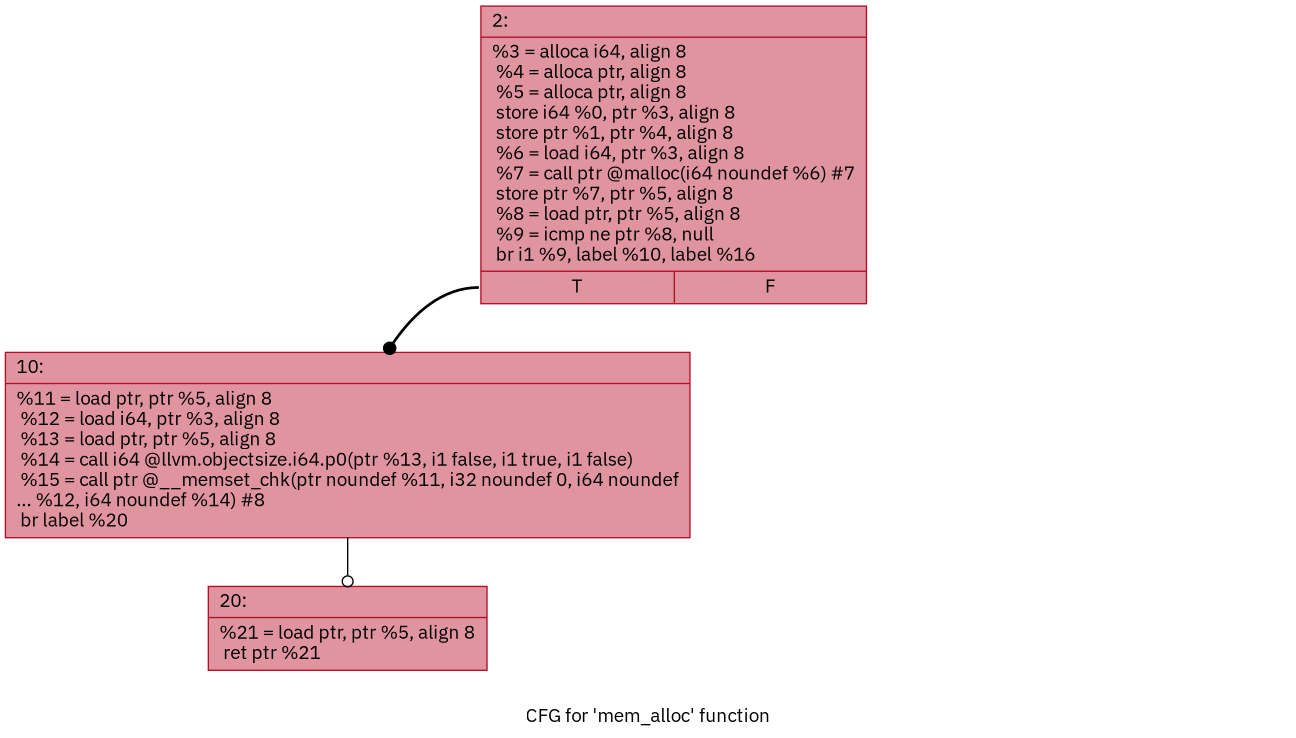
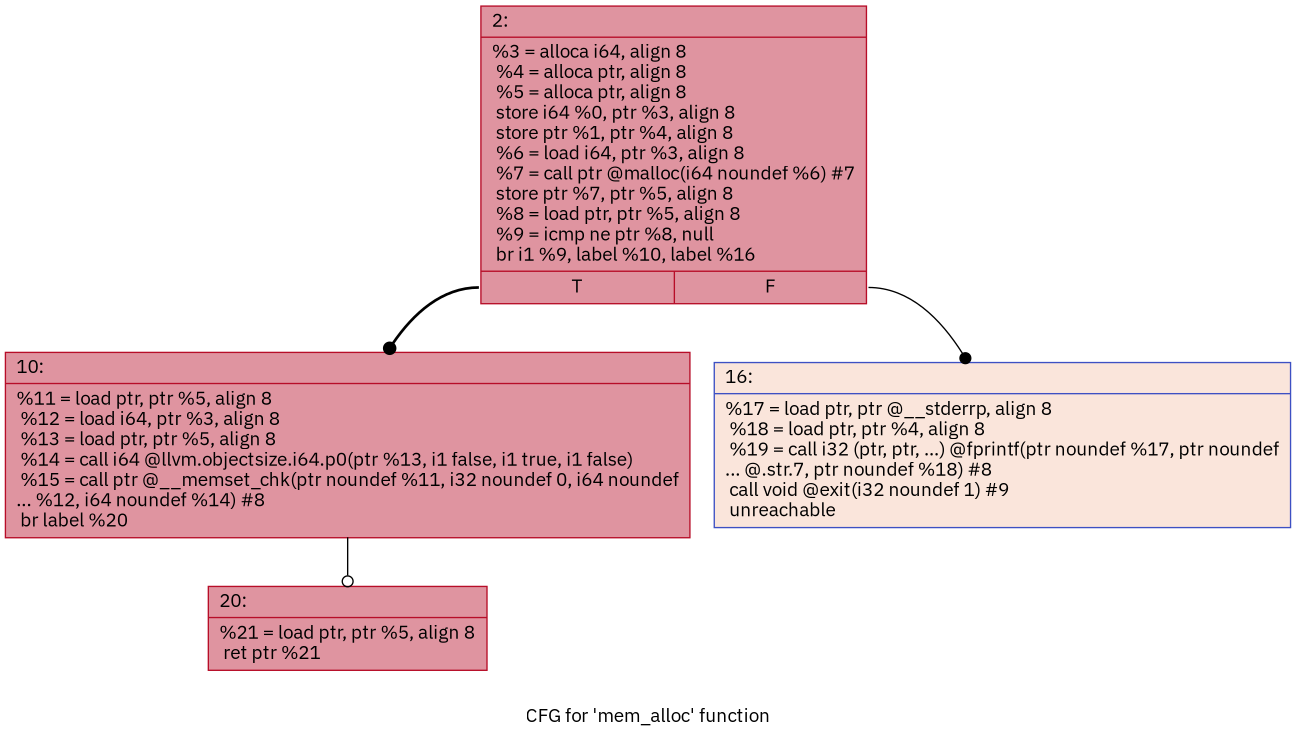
none -> (1002, 445)
